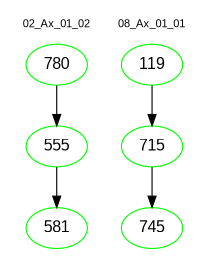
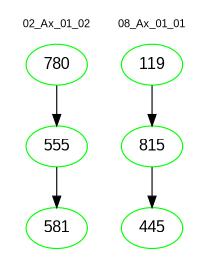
(152, 146) -> (152, 146)
(152, 228) -> (152, 228)
